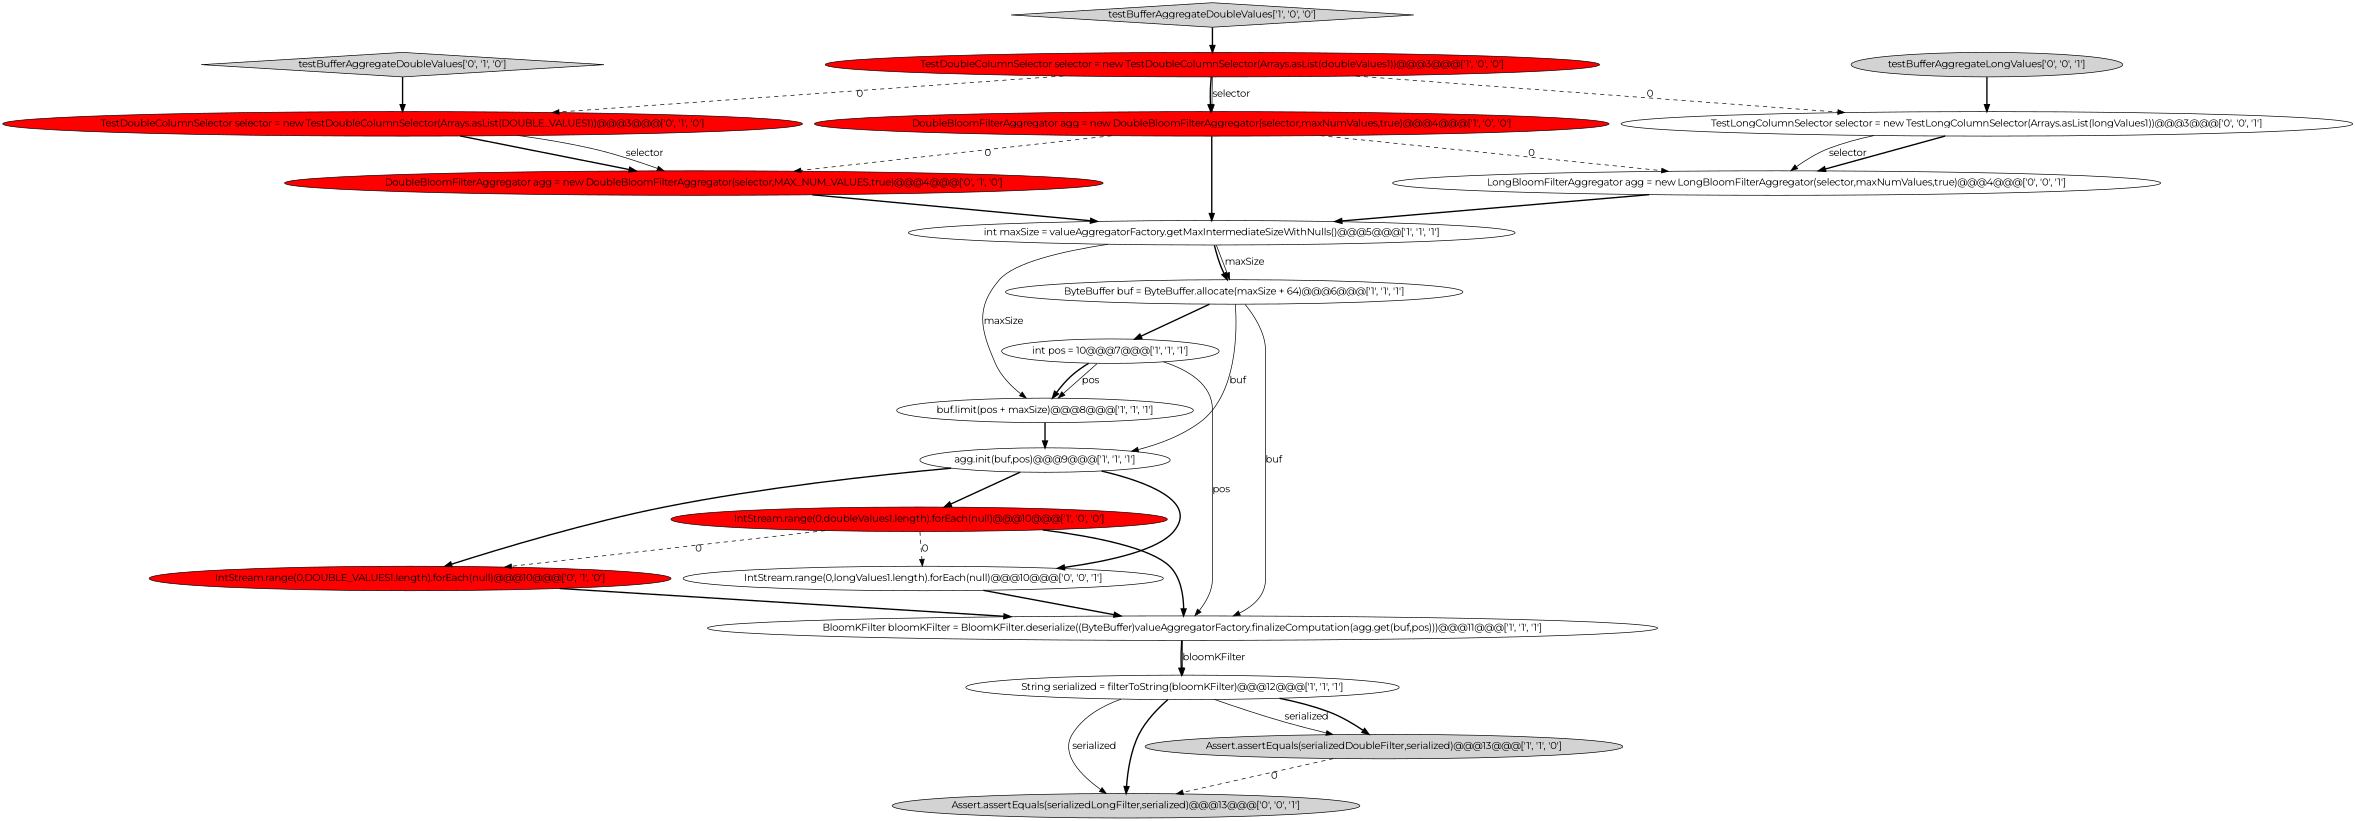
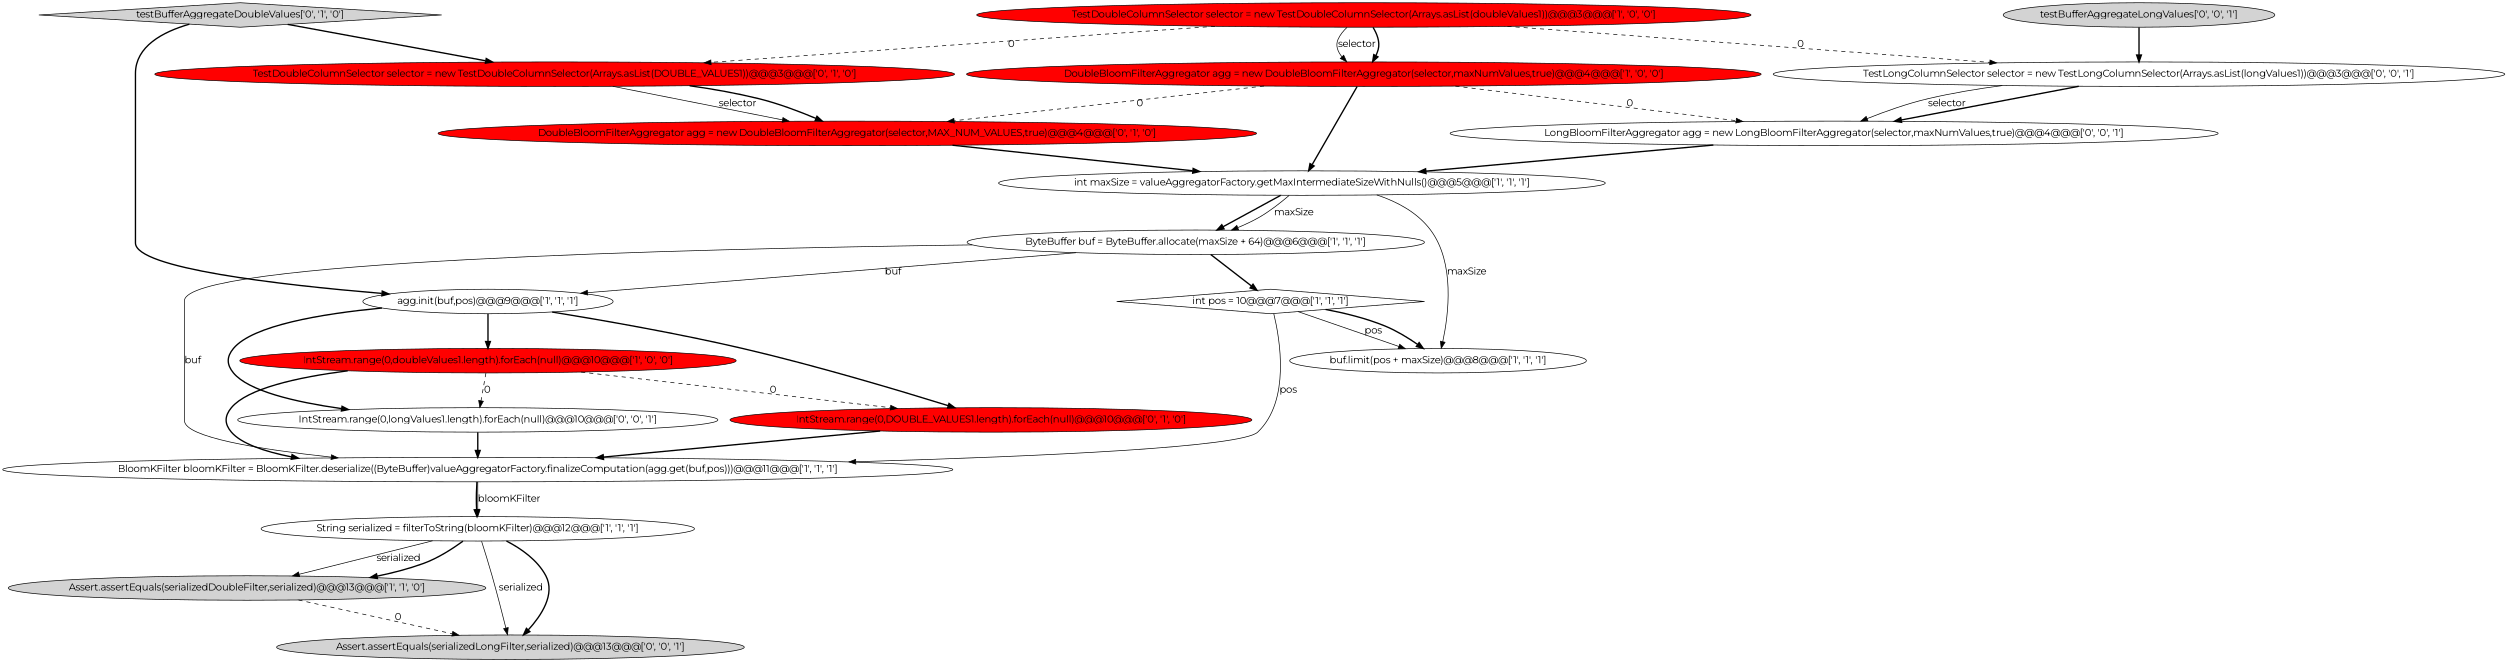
(1212, 15) -> none
(1110, 351) -> (1271, 301)
(1045, 432) -> (138, 246)
